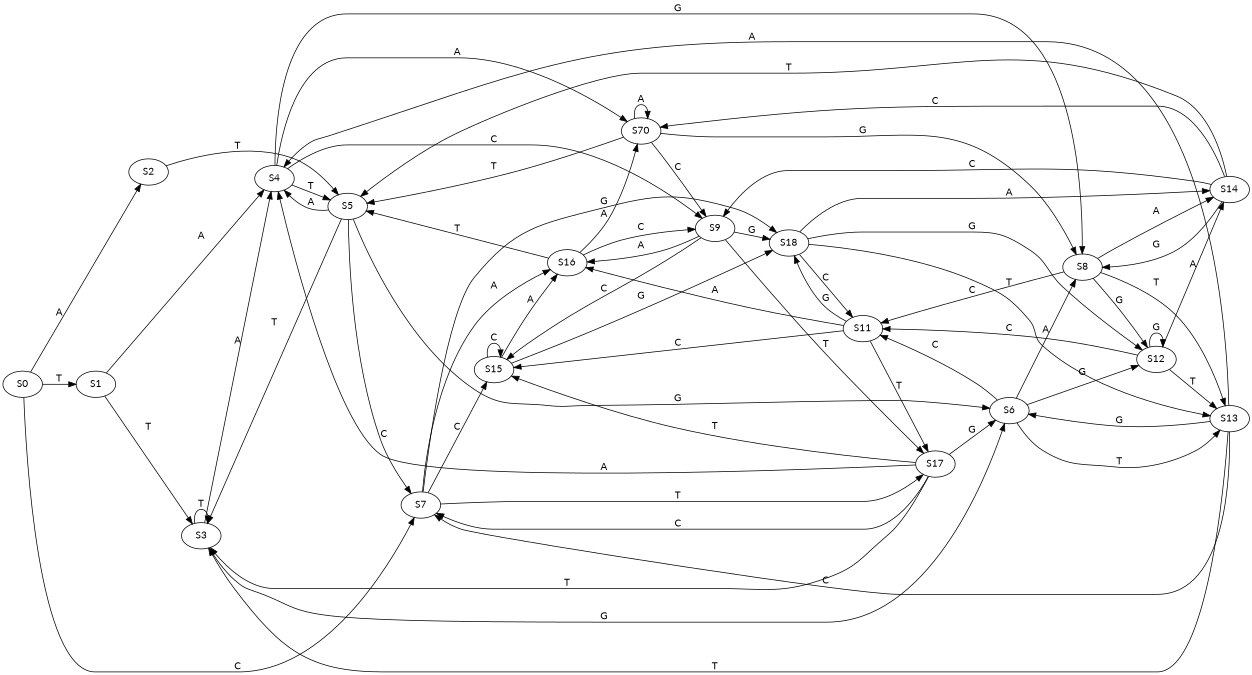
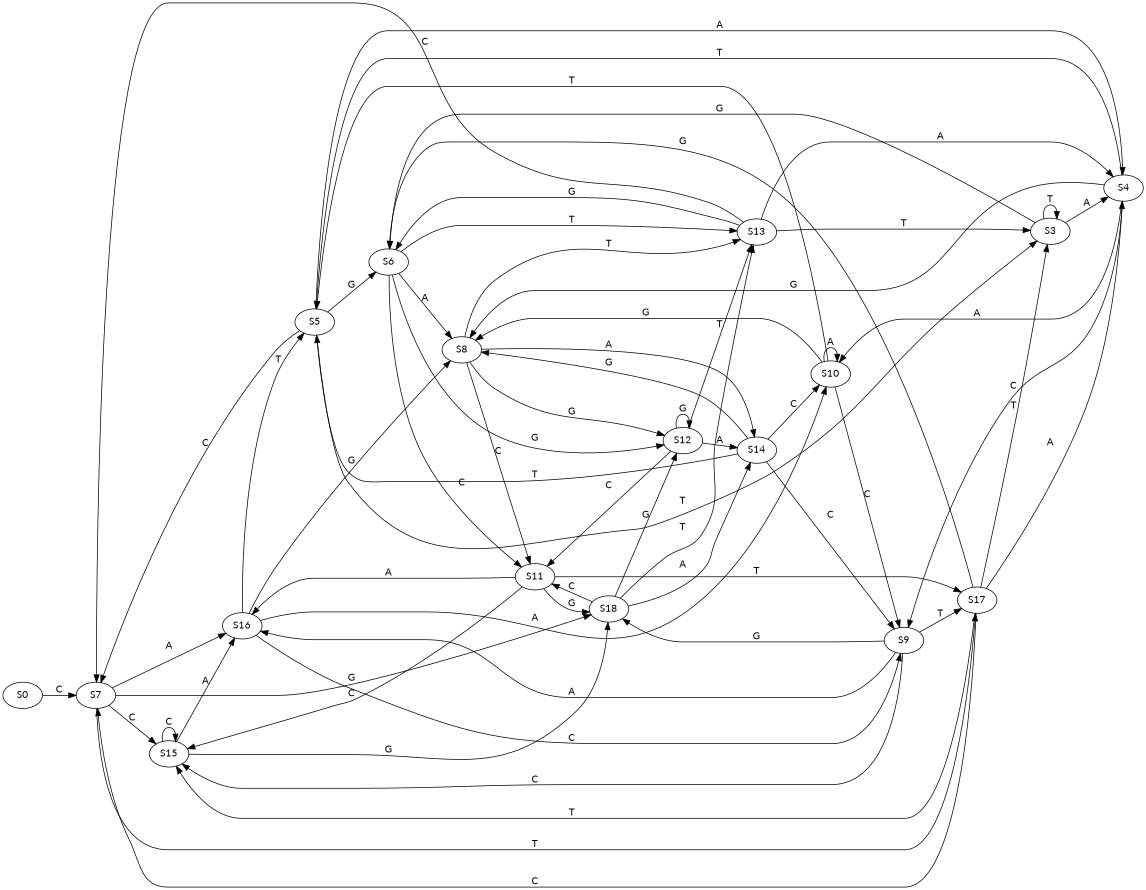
(641, 131) -> (831, 374)
(149, 172) -> none
(96, 384) -> none
none -> (340, 484)
